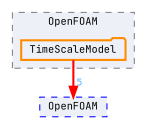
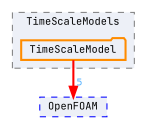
(73, 22) -> (73, 22)
